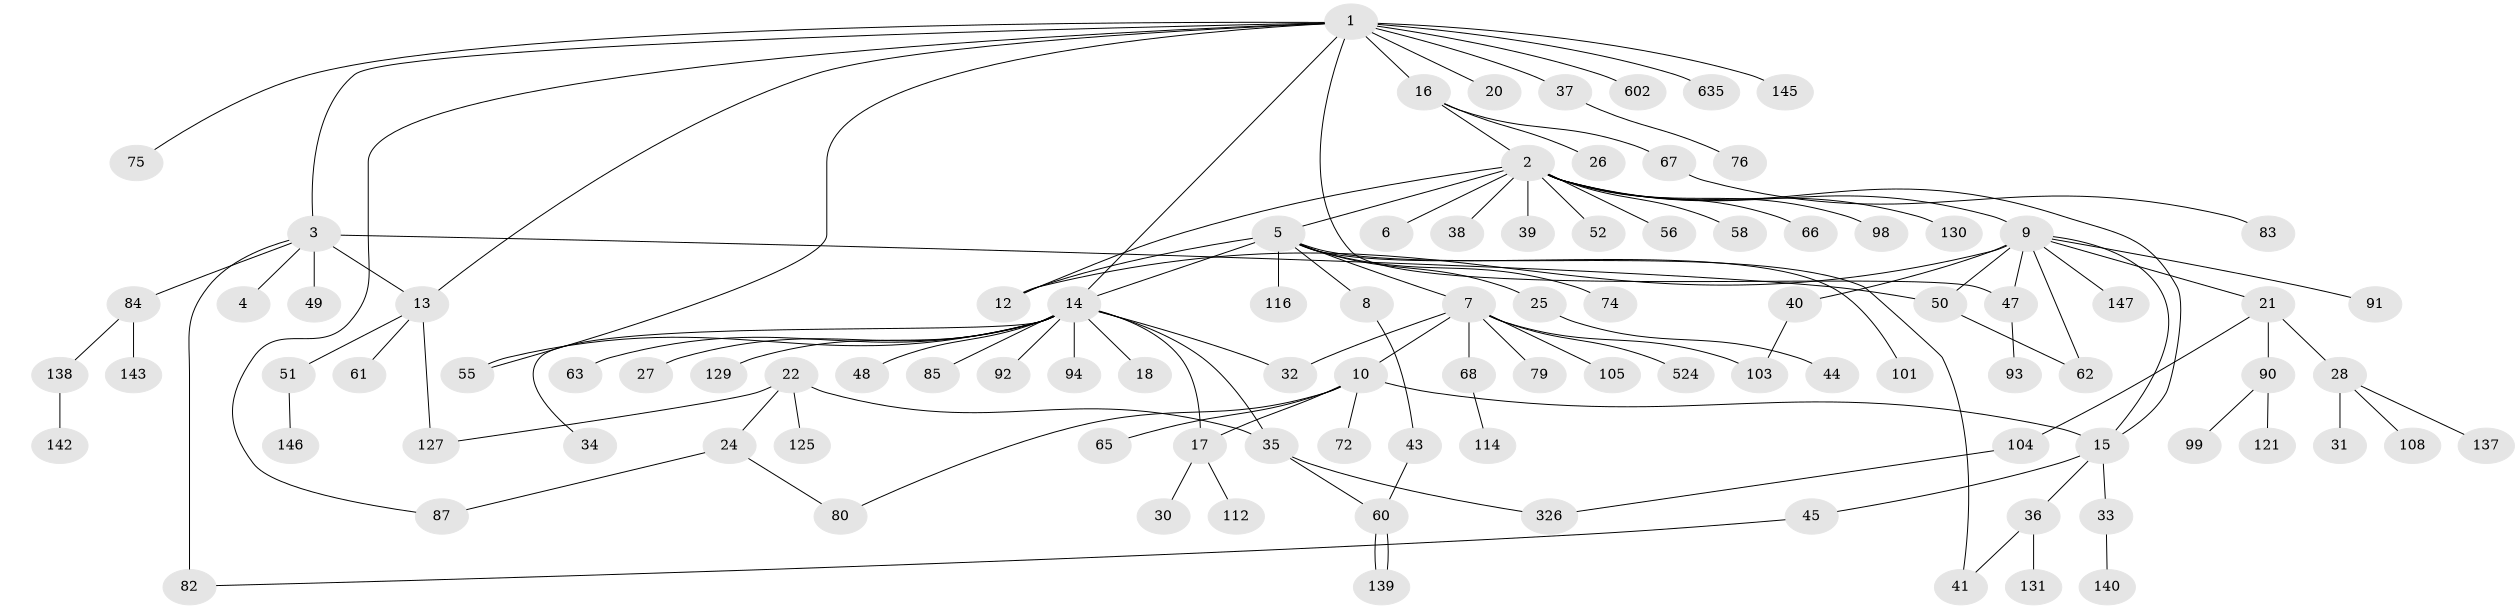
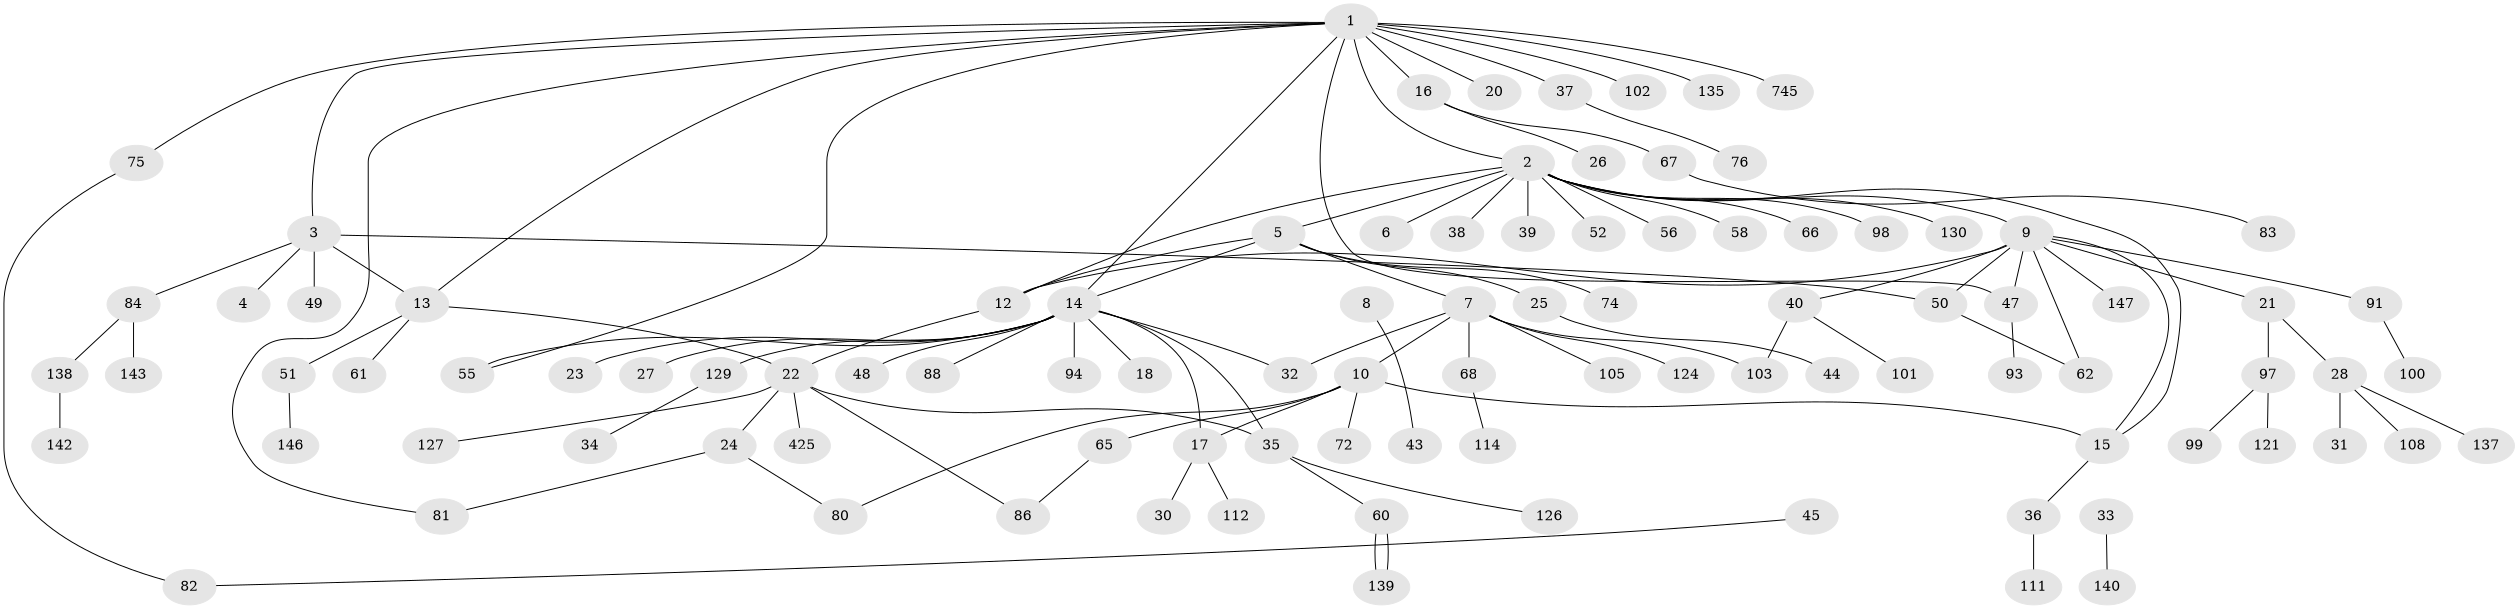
(1638, 92) -> (1638, 92)
(1712, 92) -> (1712, 92)
(1785, 92) -> (1785, 92)
(1476, 128) -> (1406, 124)
(1615, 260) -> (1850, 340)
(1323, 269) -> none
(1278, 304) -> none
(751, 331) -> (670, 402)
none -> (899, 333)
(427, 375) -> (612, 325)
(575, 375) -> (575, 375)
(933, 375) -> (933, 375)
(1004, 375) -> none
(1540, 375) -> none
(1686, 375) -> (1686, 375)
(2268, 375) -> (2268, 375)
none -> (2413, 375)
(190, 378) -> (4, 397)
(802, 446) -> (802, 446)
(2021, 446) -> none
(1398, 481) -> none
(2104, 481) -> none
(1960, 488) -> none
(442, 517) -> (442, 517)
none -> (1023, 517)
(1550, 517) -> (1550, 517)
(1961, 587) -> none
(2034, 587) -> (2034, 587)
